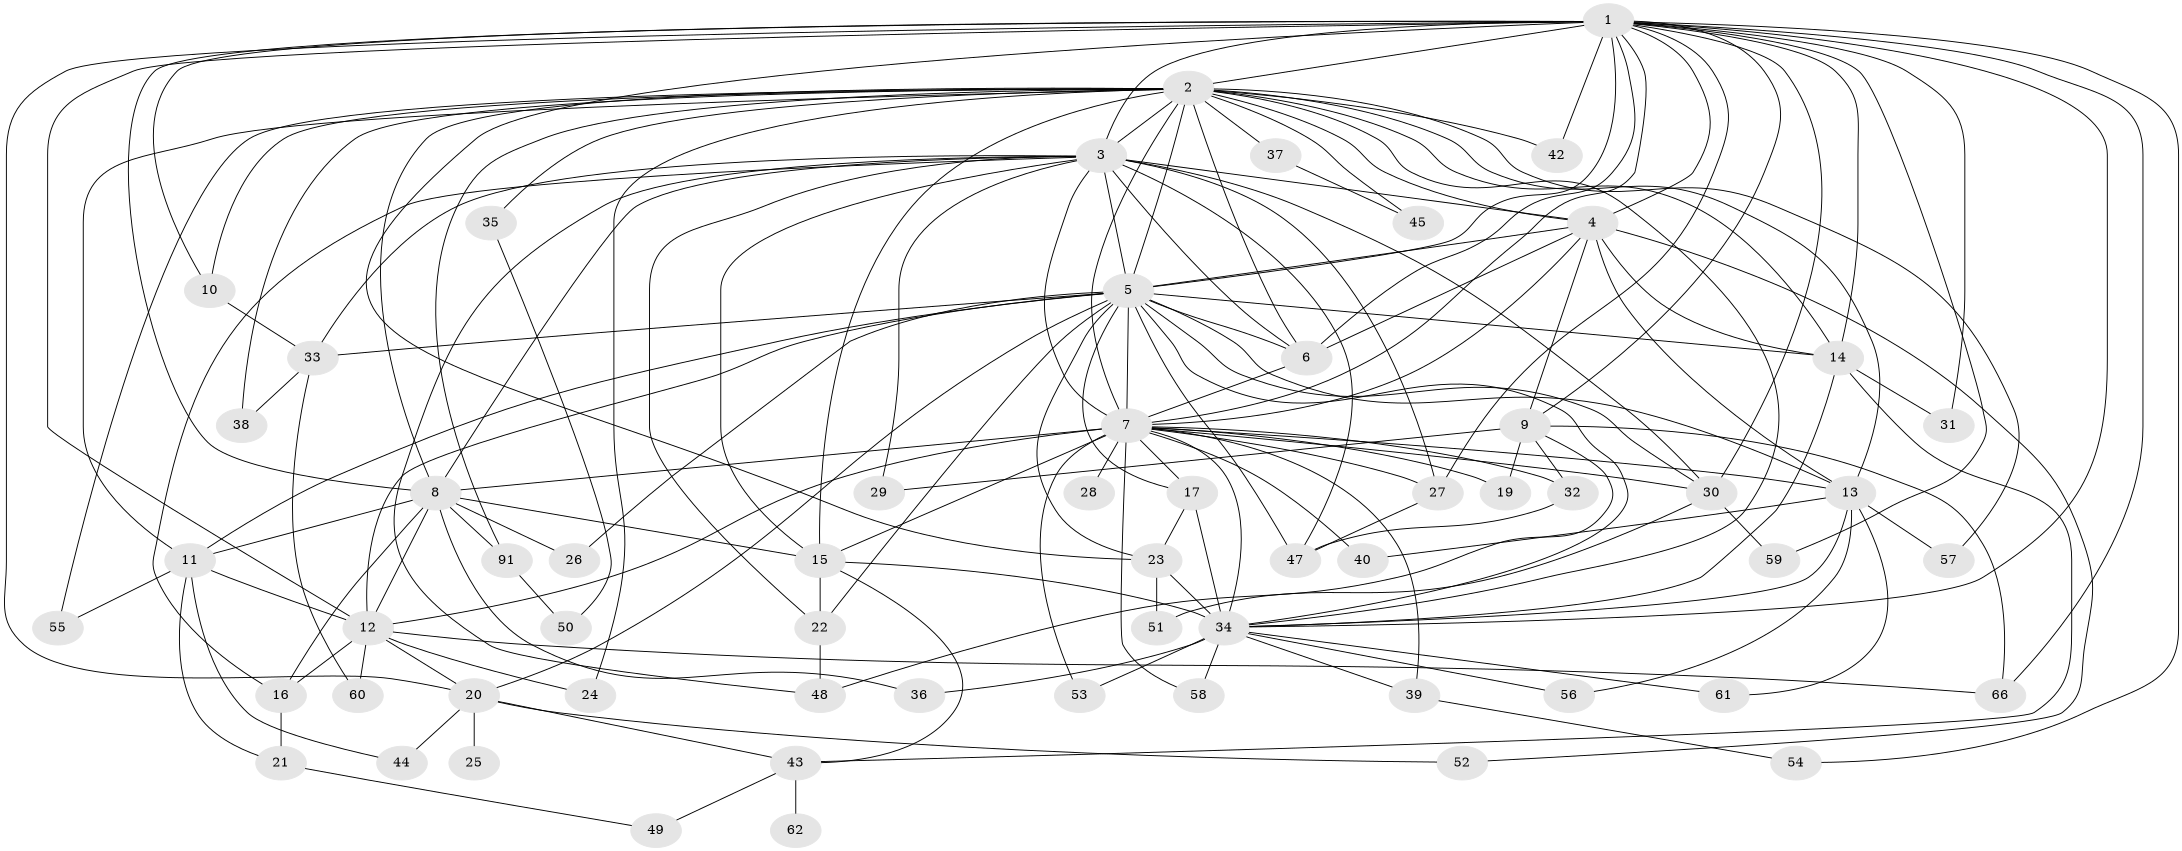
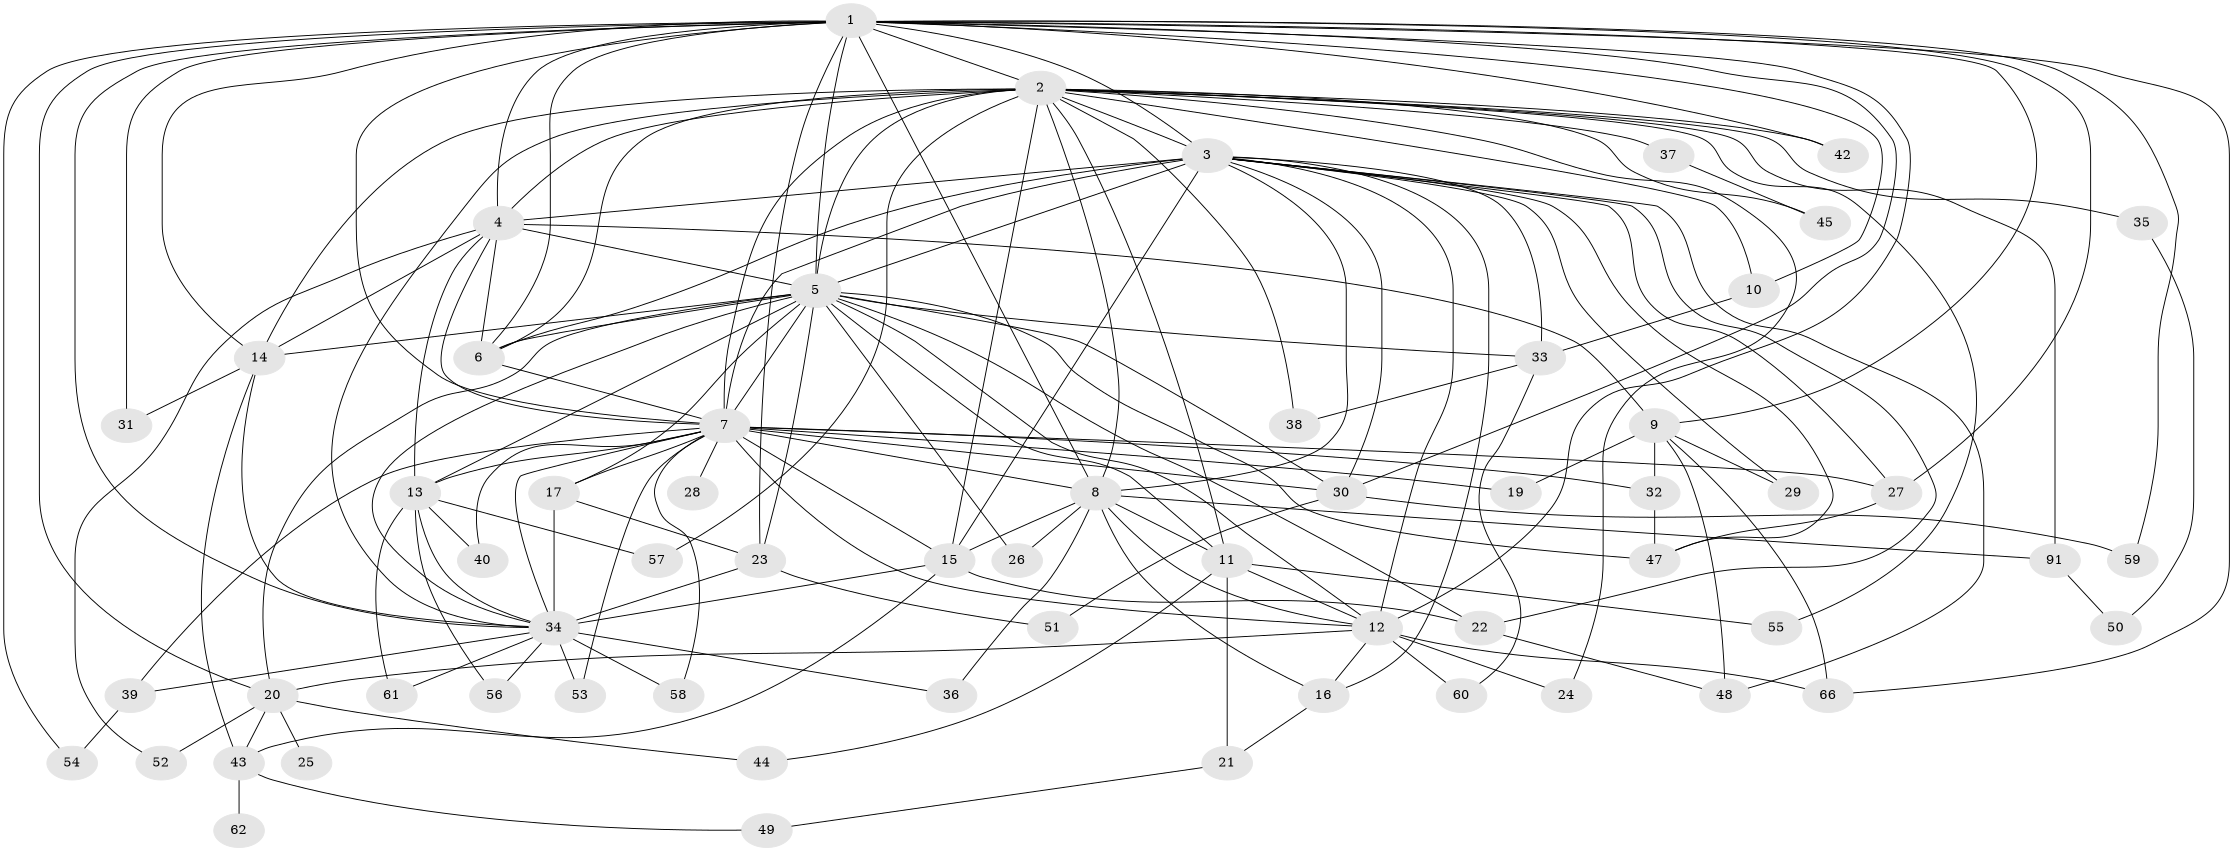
(1720, 202) -> none
none -> (1453, 317)
